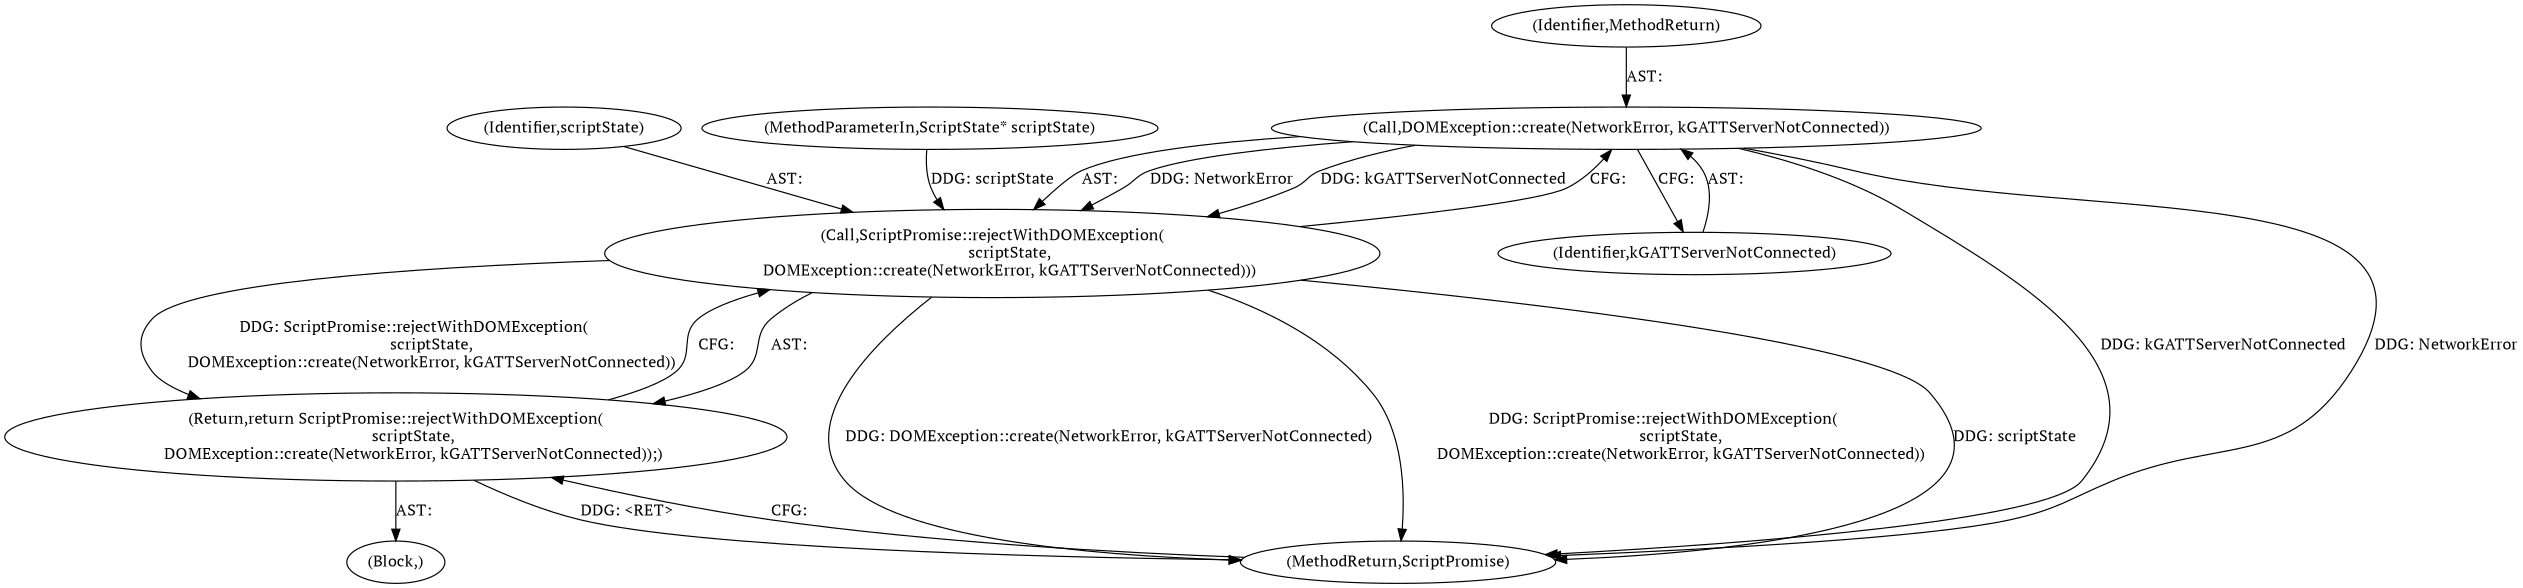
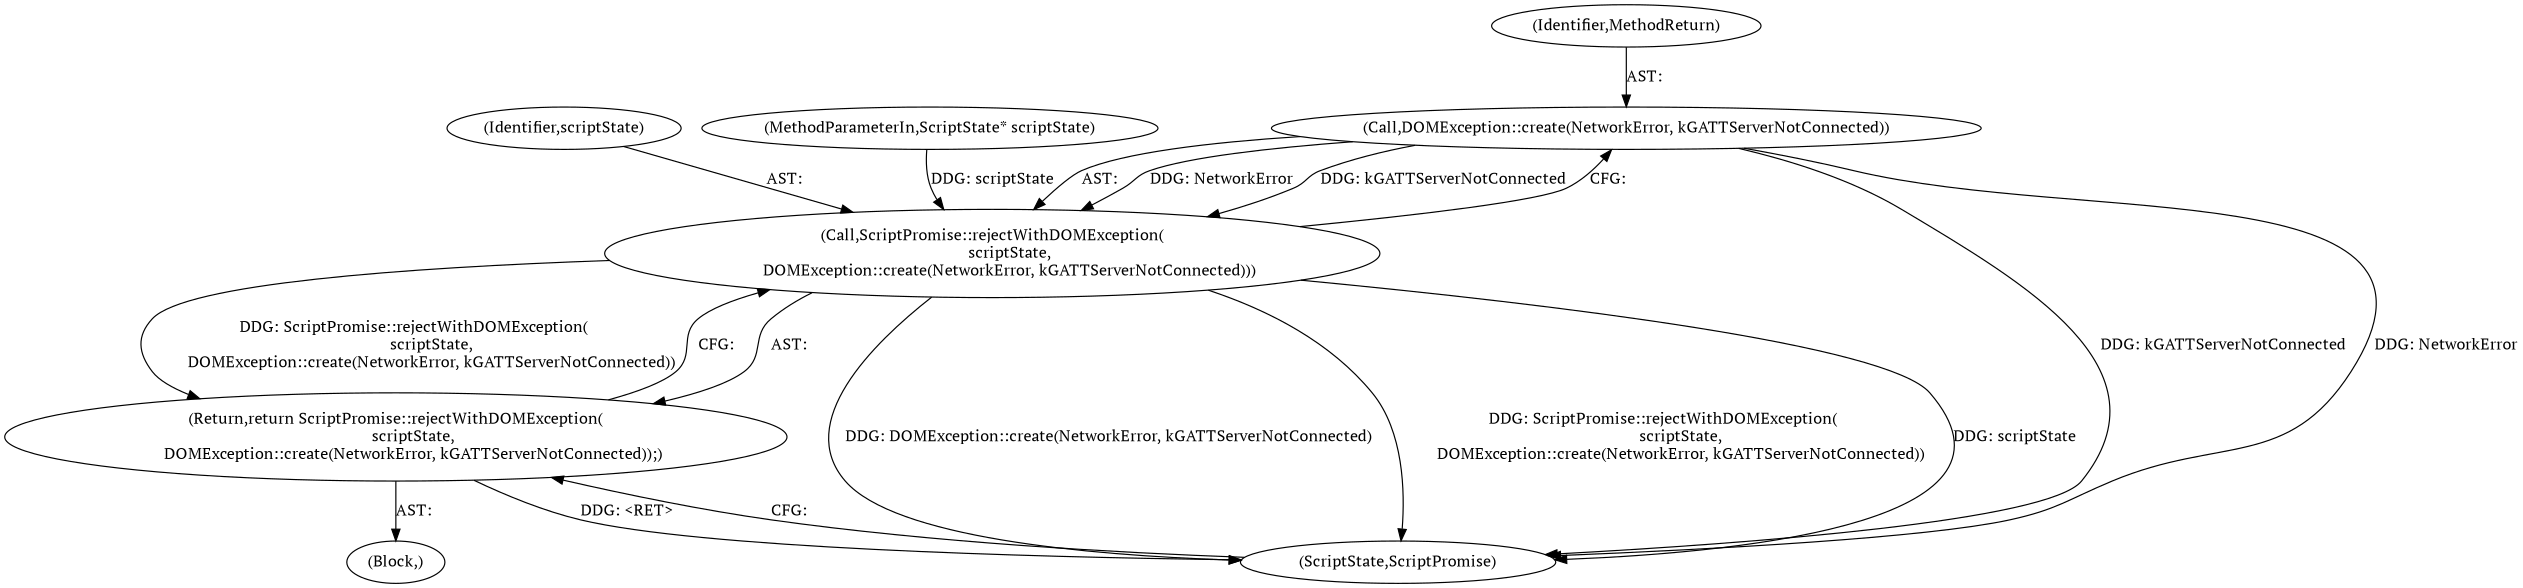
(1695, 253) -> none
(1398, 562) -> (1398, 562)
